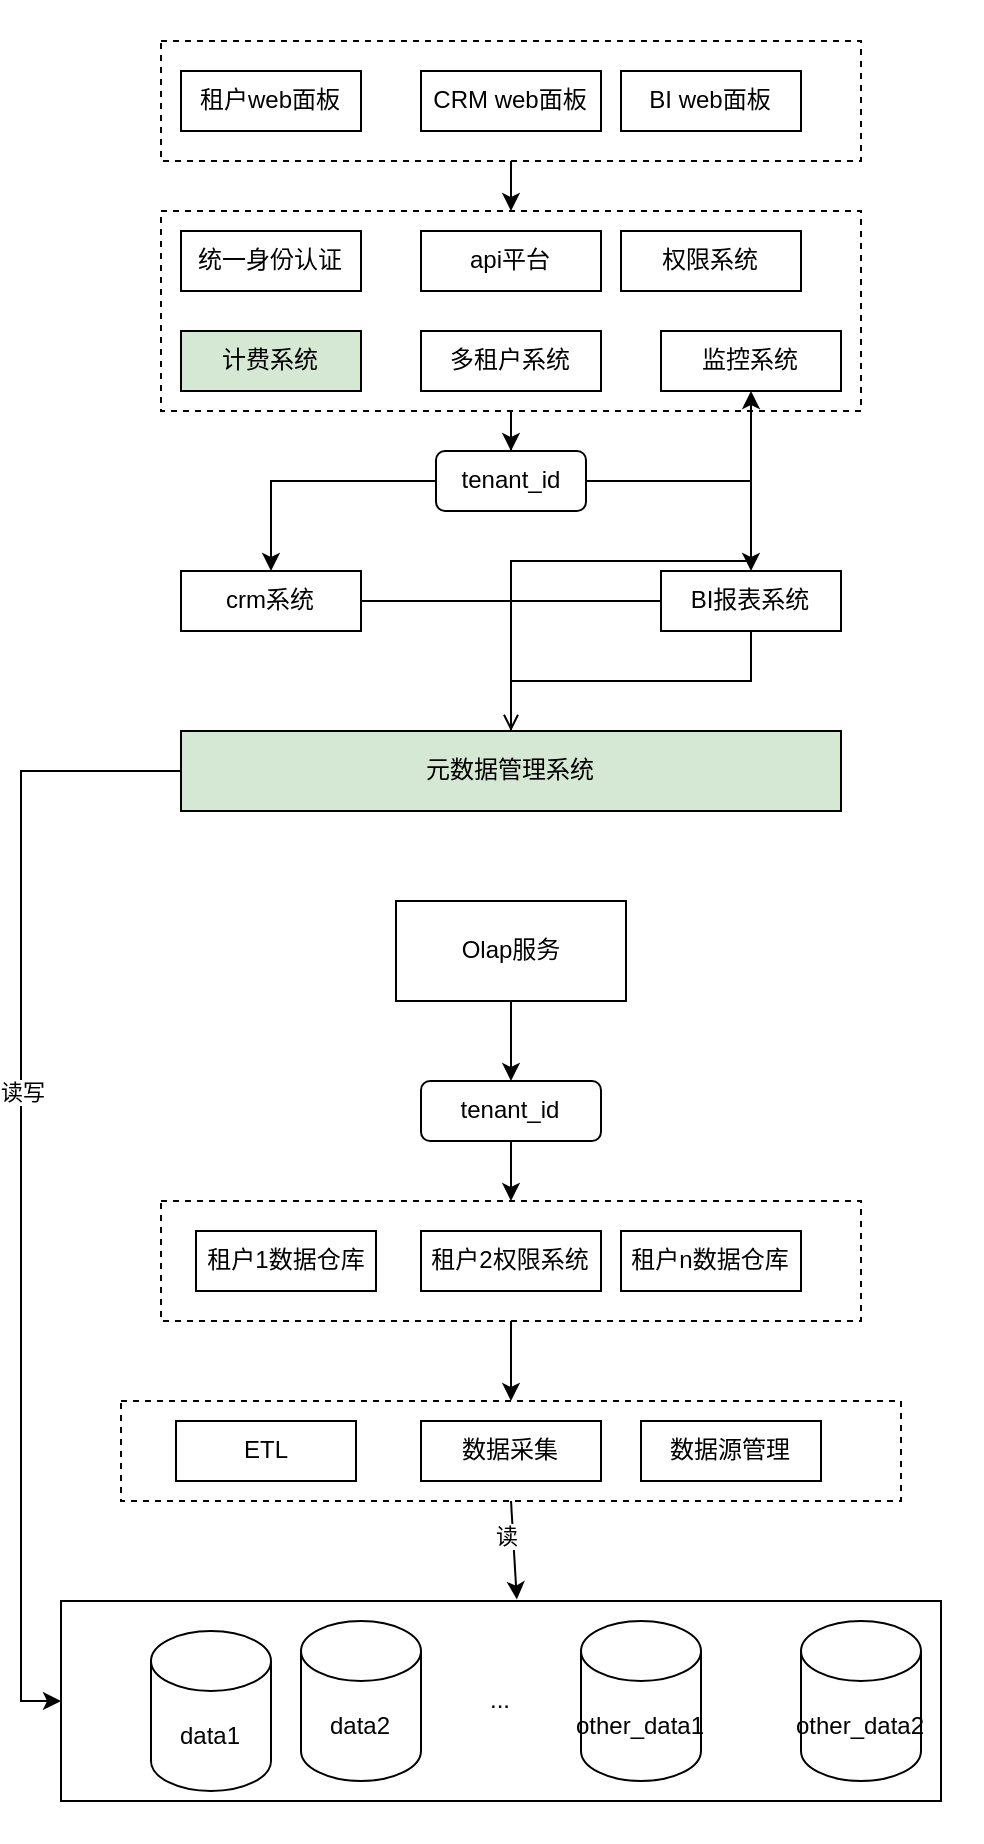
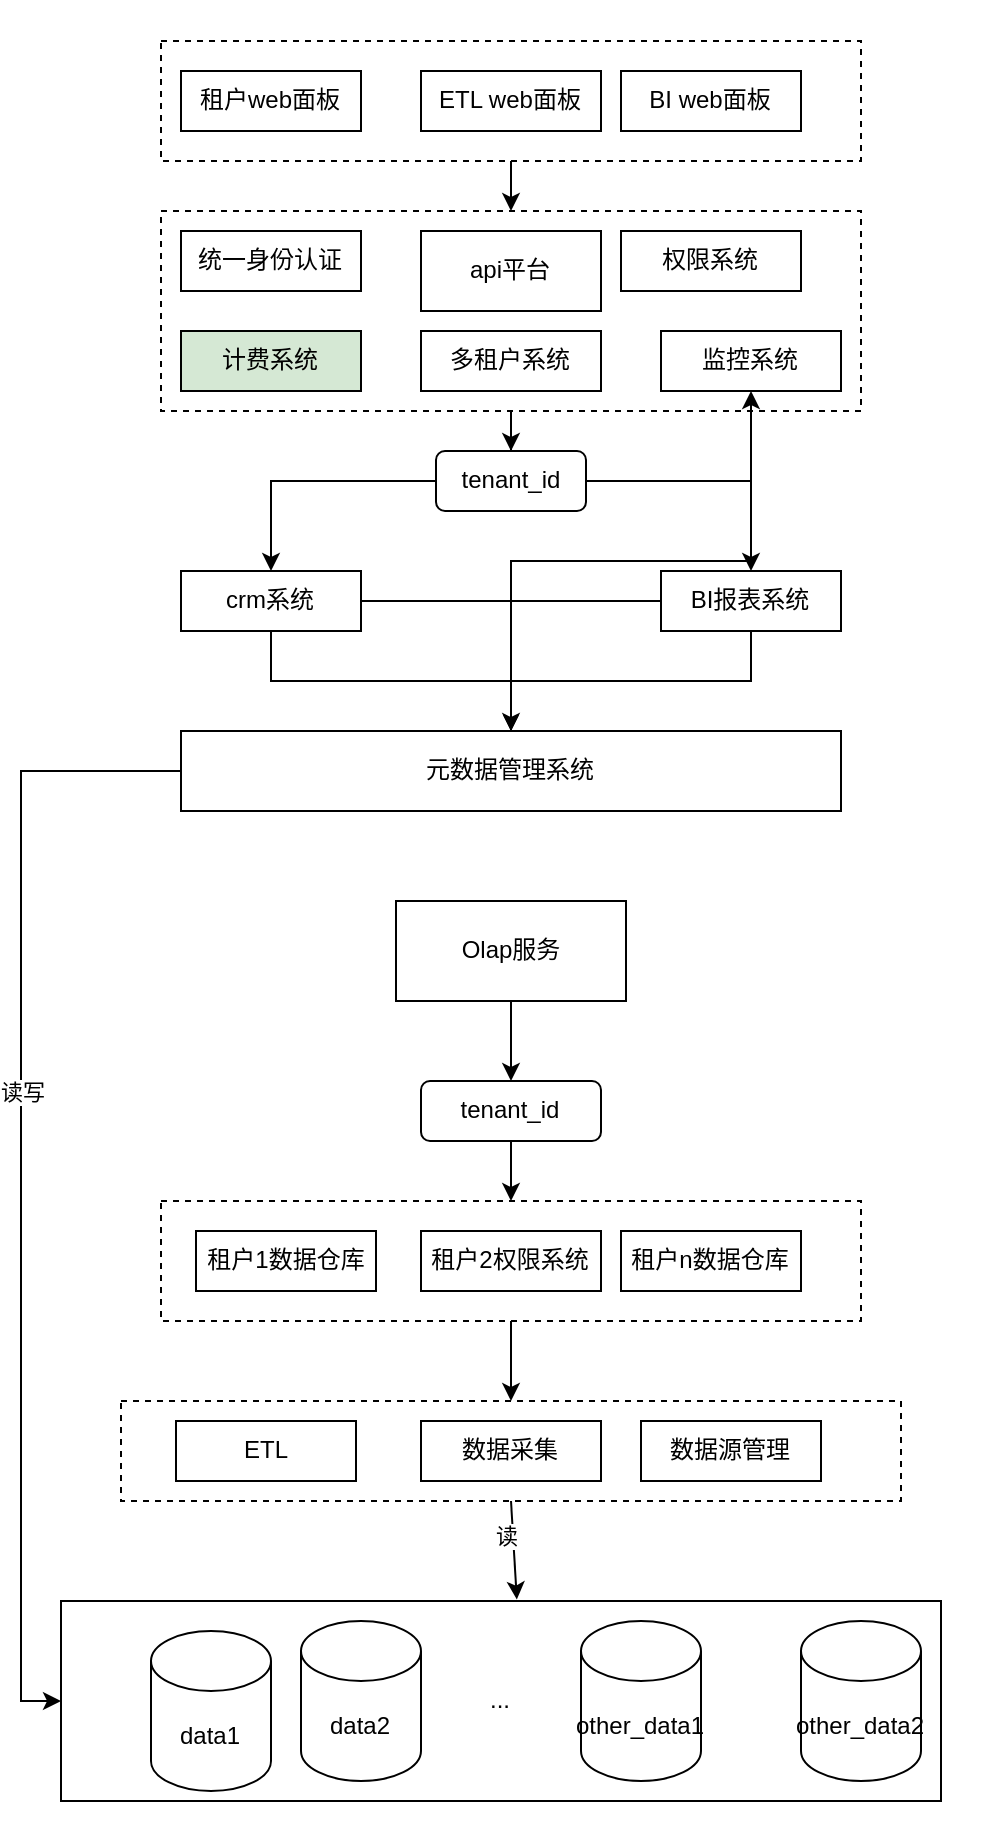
(511, 101) -> (511, 101)
(511, 261) -> (511, 271)
none -> (364, 681)
(511, 771) -> (511, 771)
